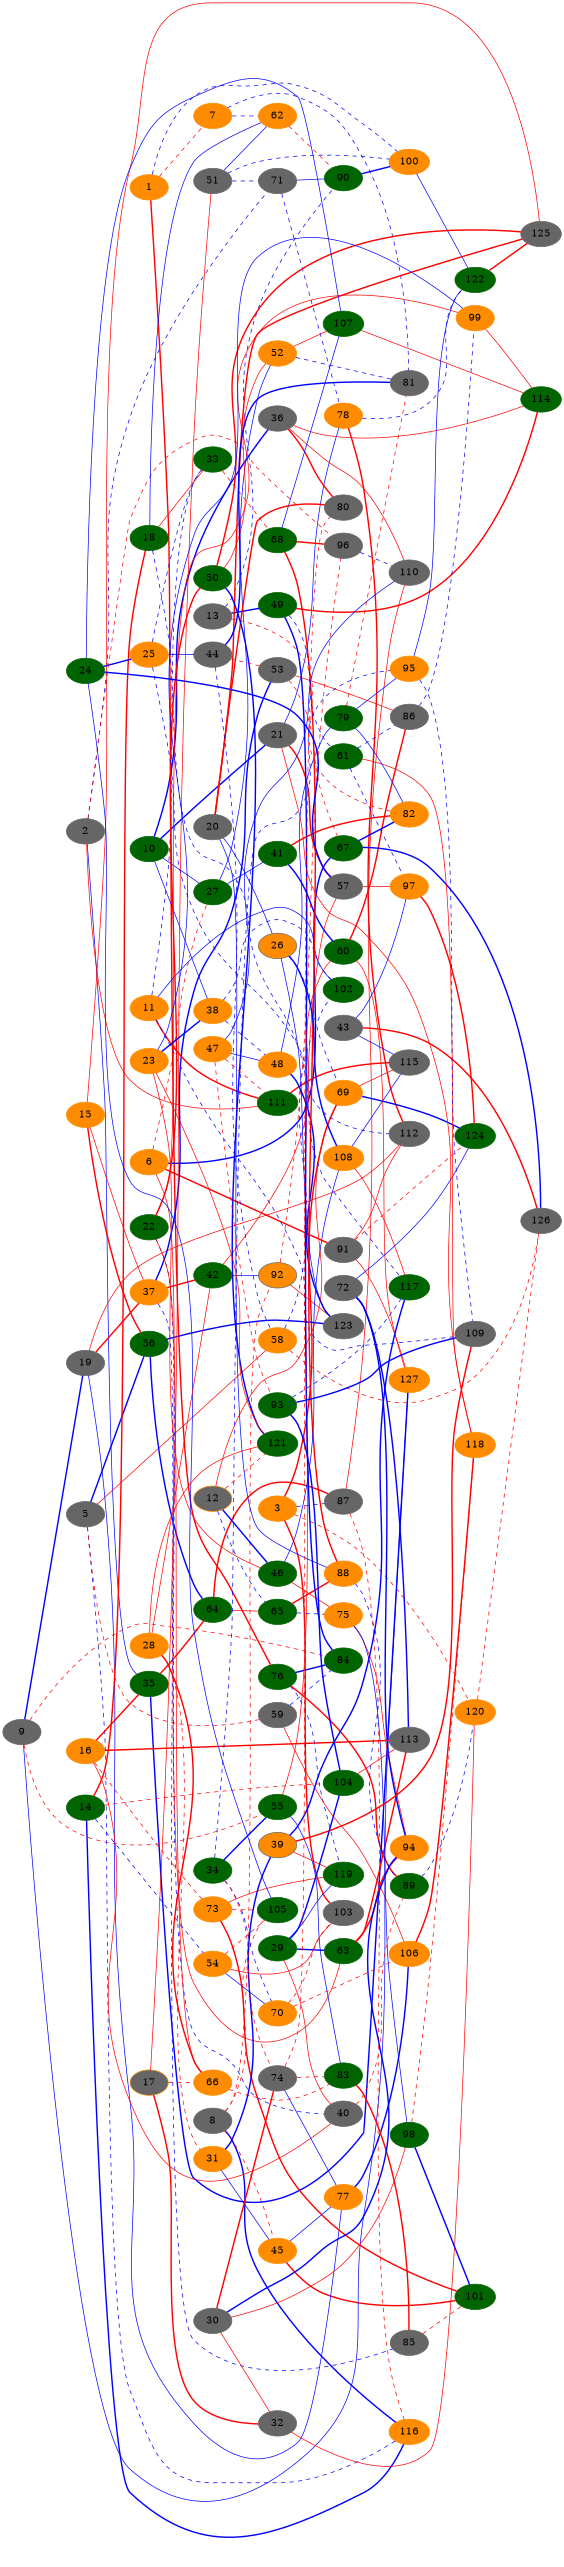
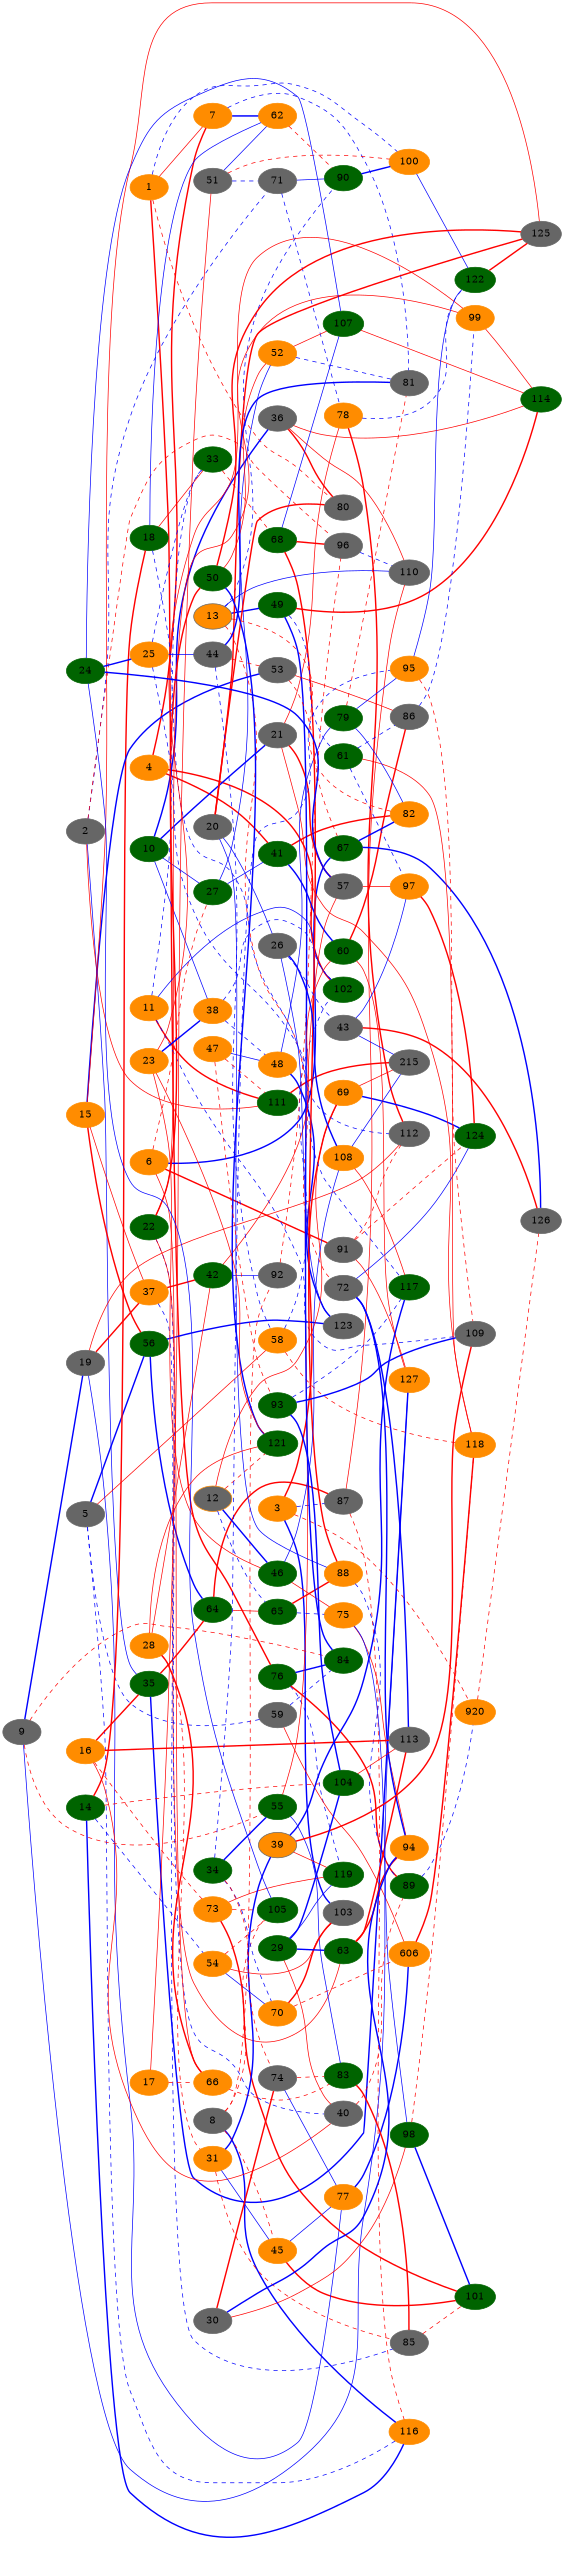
(245, 116) -> (245, 116)
(181, 152) -> (181, 152)
(307, 156) -> (307, 156)
(207, 512) -> (207, 512)
(314, 569) -> (313, 584)
(213, 616) -> (213, 616)
none -> (149, 768)
(268, 792) -> (303, 575)
none -> (246, 857)
(450, 870) -> (450, 870)
(278, 946) -> (278, 946)
(194, 992) -> (112, 836)
(320, 1037) -> (309, 987)
(409, 1063) -> (409, 1063)
(378, 1193) -> (378, 1193)
(278, 1275) -> (278, 1275)
(305, 1291) -> (214, 367)
(310, 1301) -> none
(456, 1389) -> (364, 1418)
(120, 1690) -> (120, 1690)
(305, 1712) -> (305, 1732)
(475, 1712) -> (475, 1712)
(409, 1954) -> (409, 1954)
(309, 1965) -> (309, 1965)
(149, 2083) -> (149, 2083)
none -> (279, 2289)
(278, 2423) -> none
